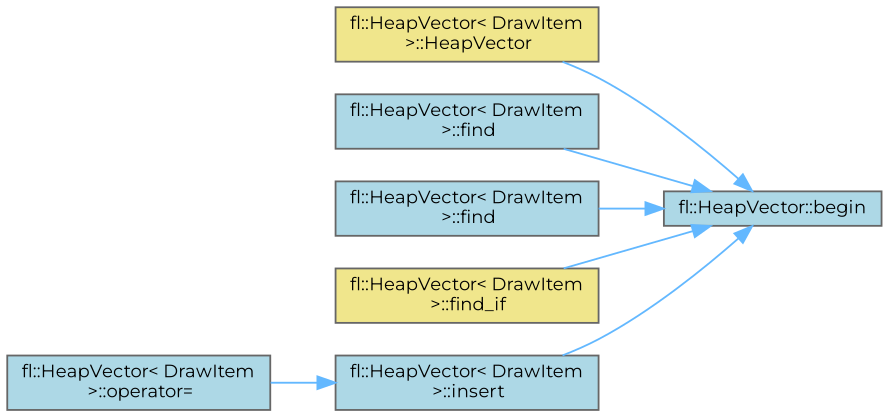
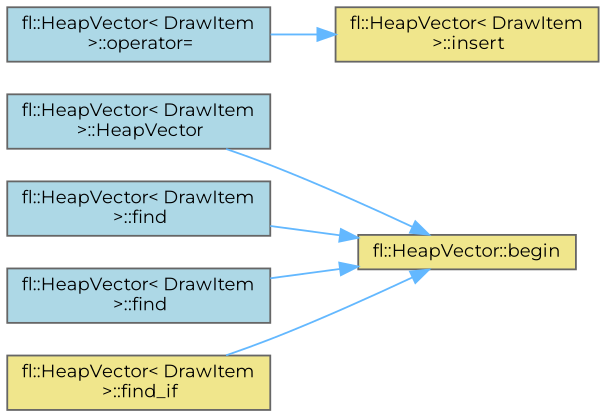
(467, 34) -> (139, 122)
(773, 209) -> (467, 252)
(655, 304) -> none
(467, 383) -> (467, 34)
